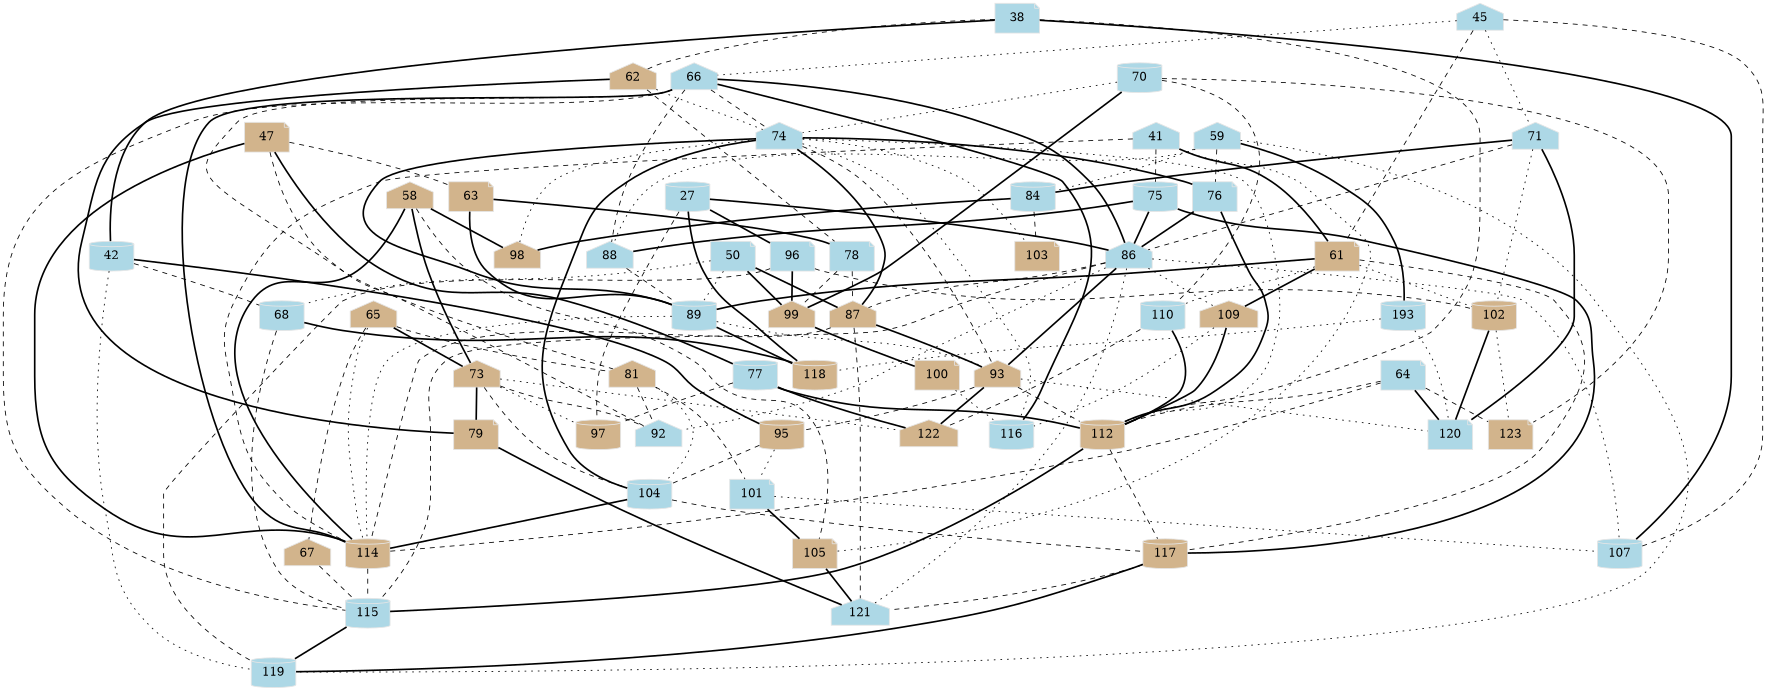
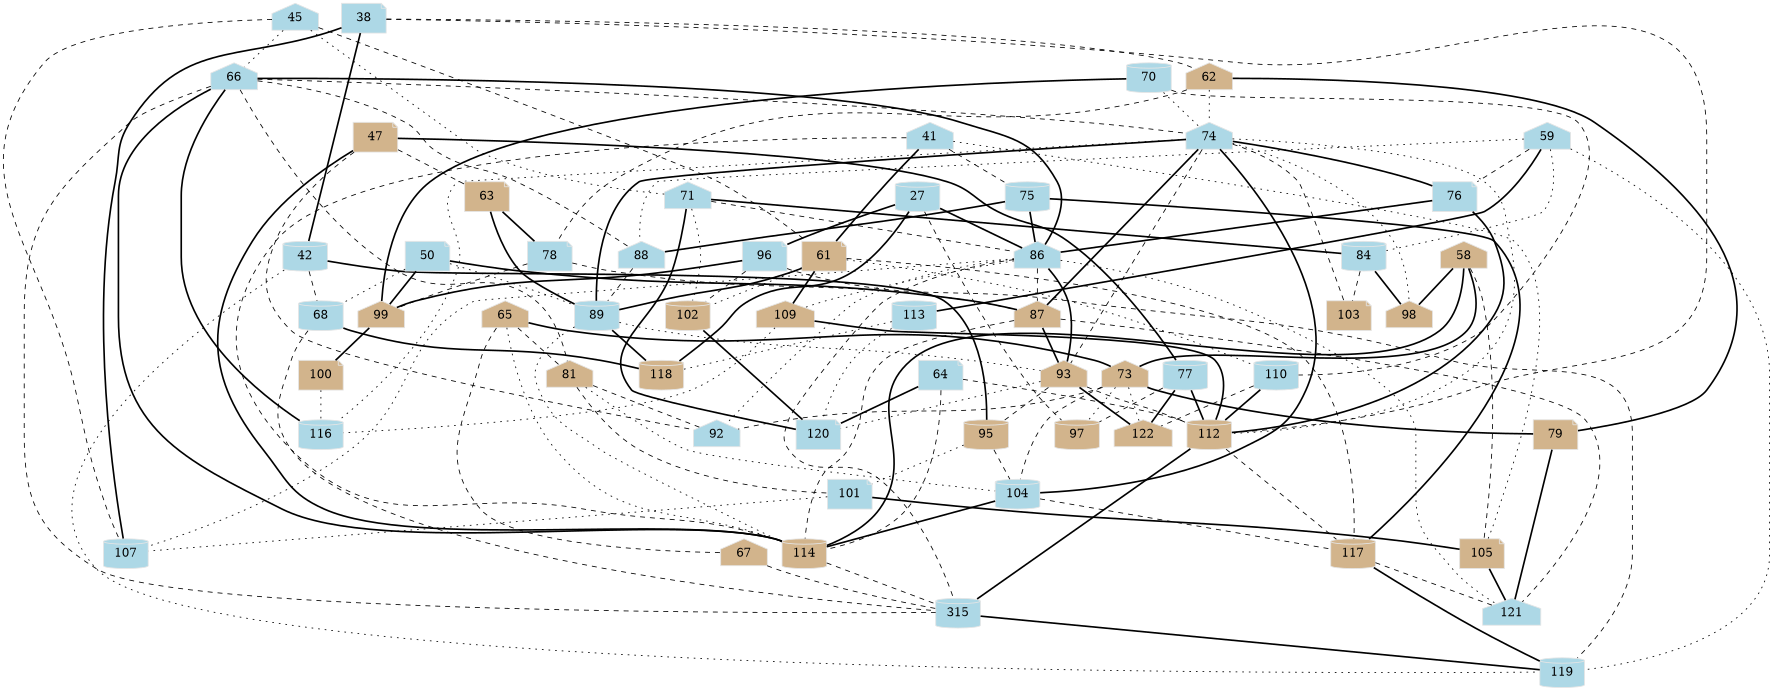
(927, 164) -> (1309, 205)
(1403, 316) -> (914, 316)
(1511, 435) -> none
(368, 613) -> (958, 613)
